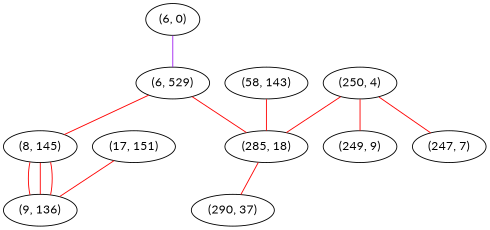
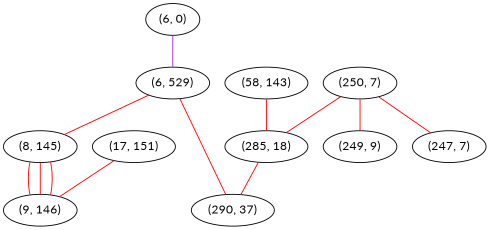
(360, 83) -> (360, 83)
(219, 115) -> (203, 147)
(40, 210) -> (40, 210)
